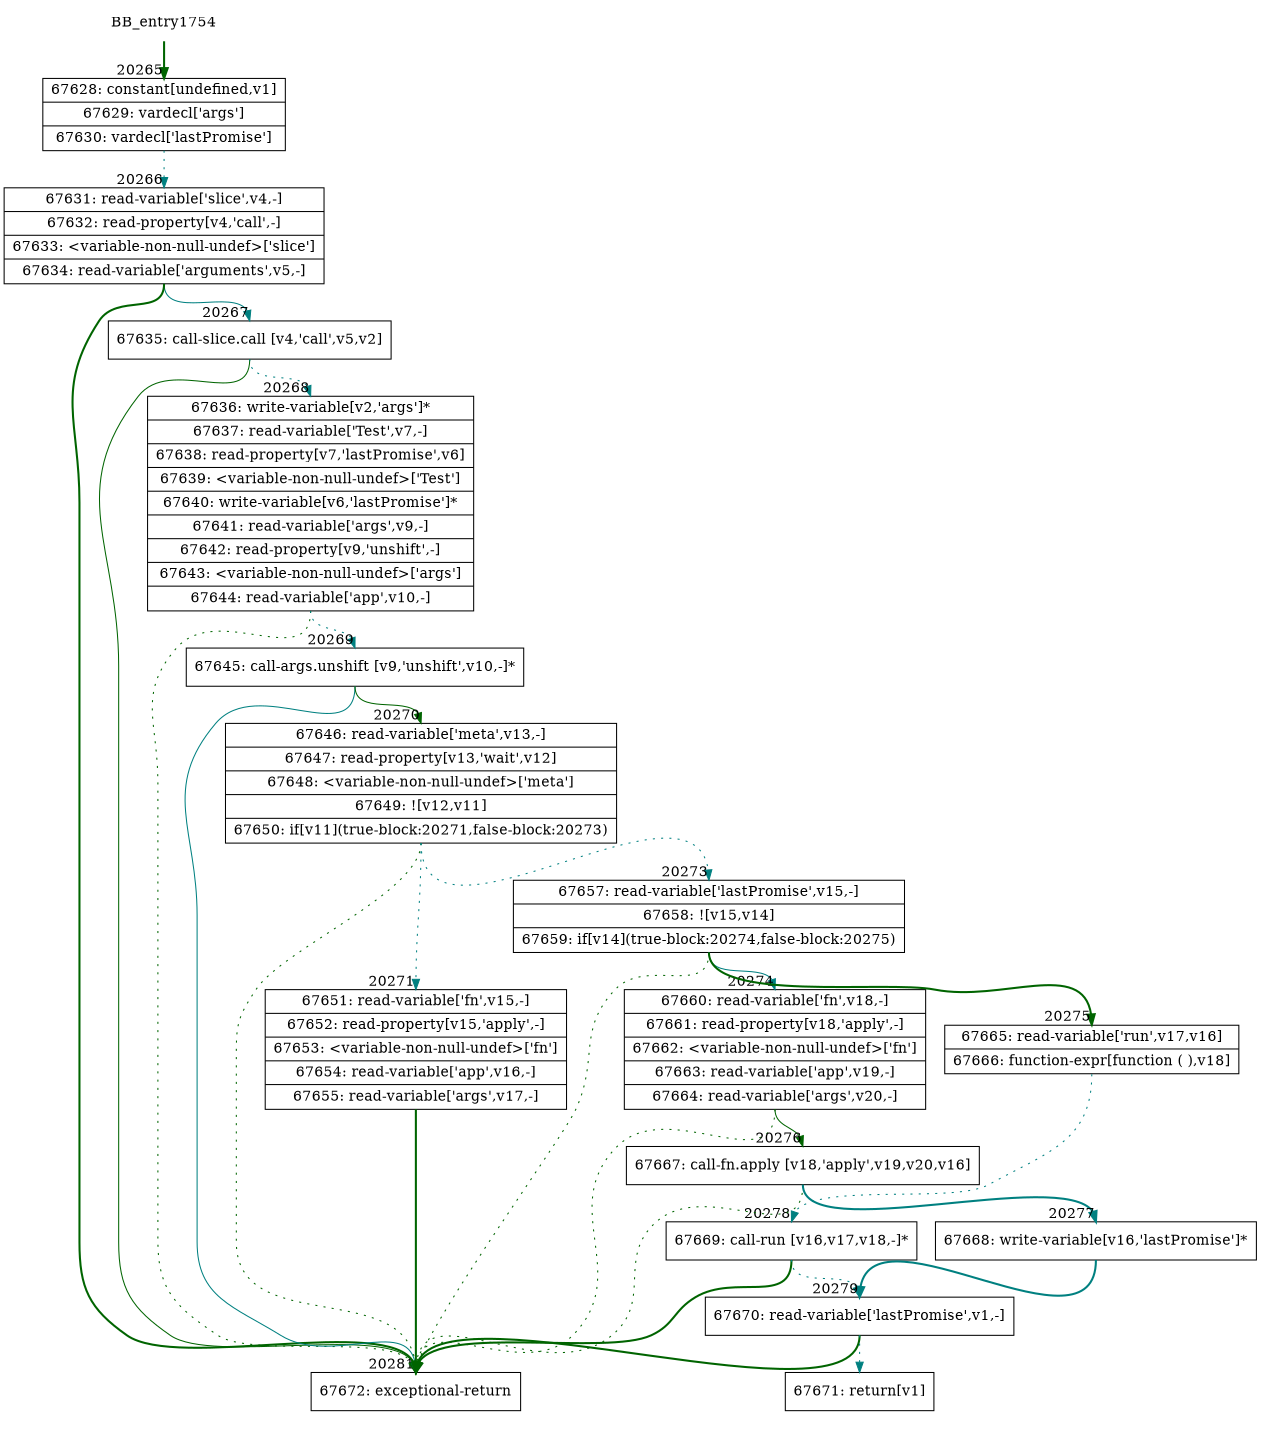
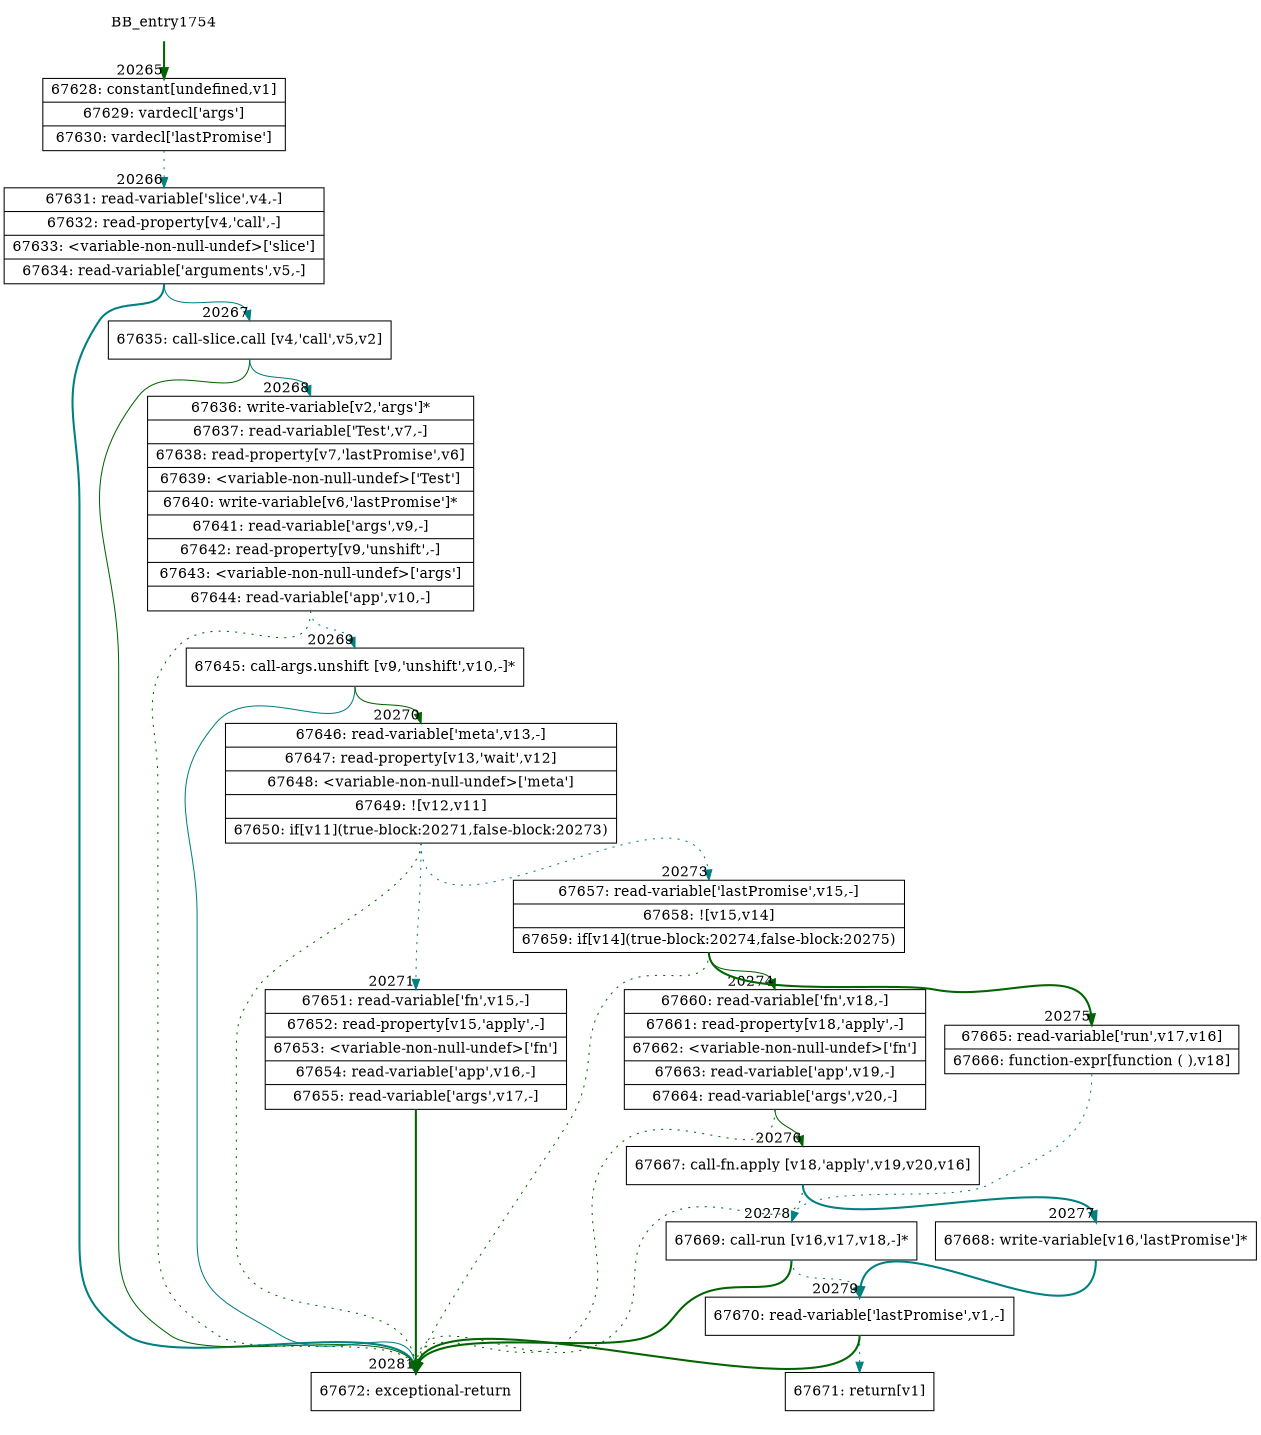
(275, 377) -> (275, 377)
(79, 940) -> (79, 940)
(737, 971) -> (737, 971)
